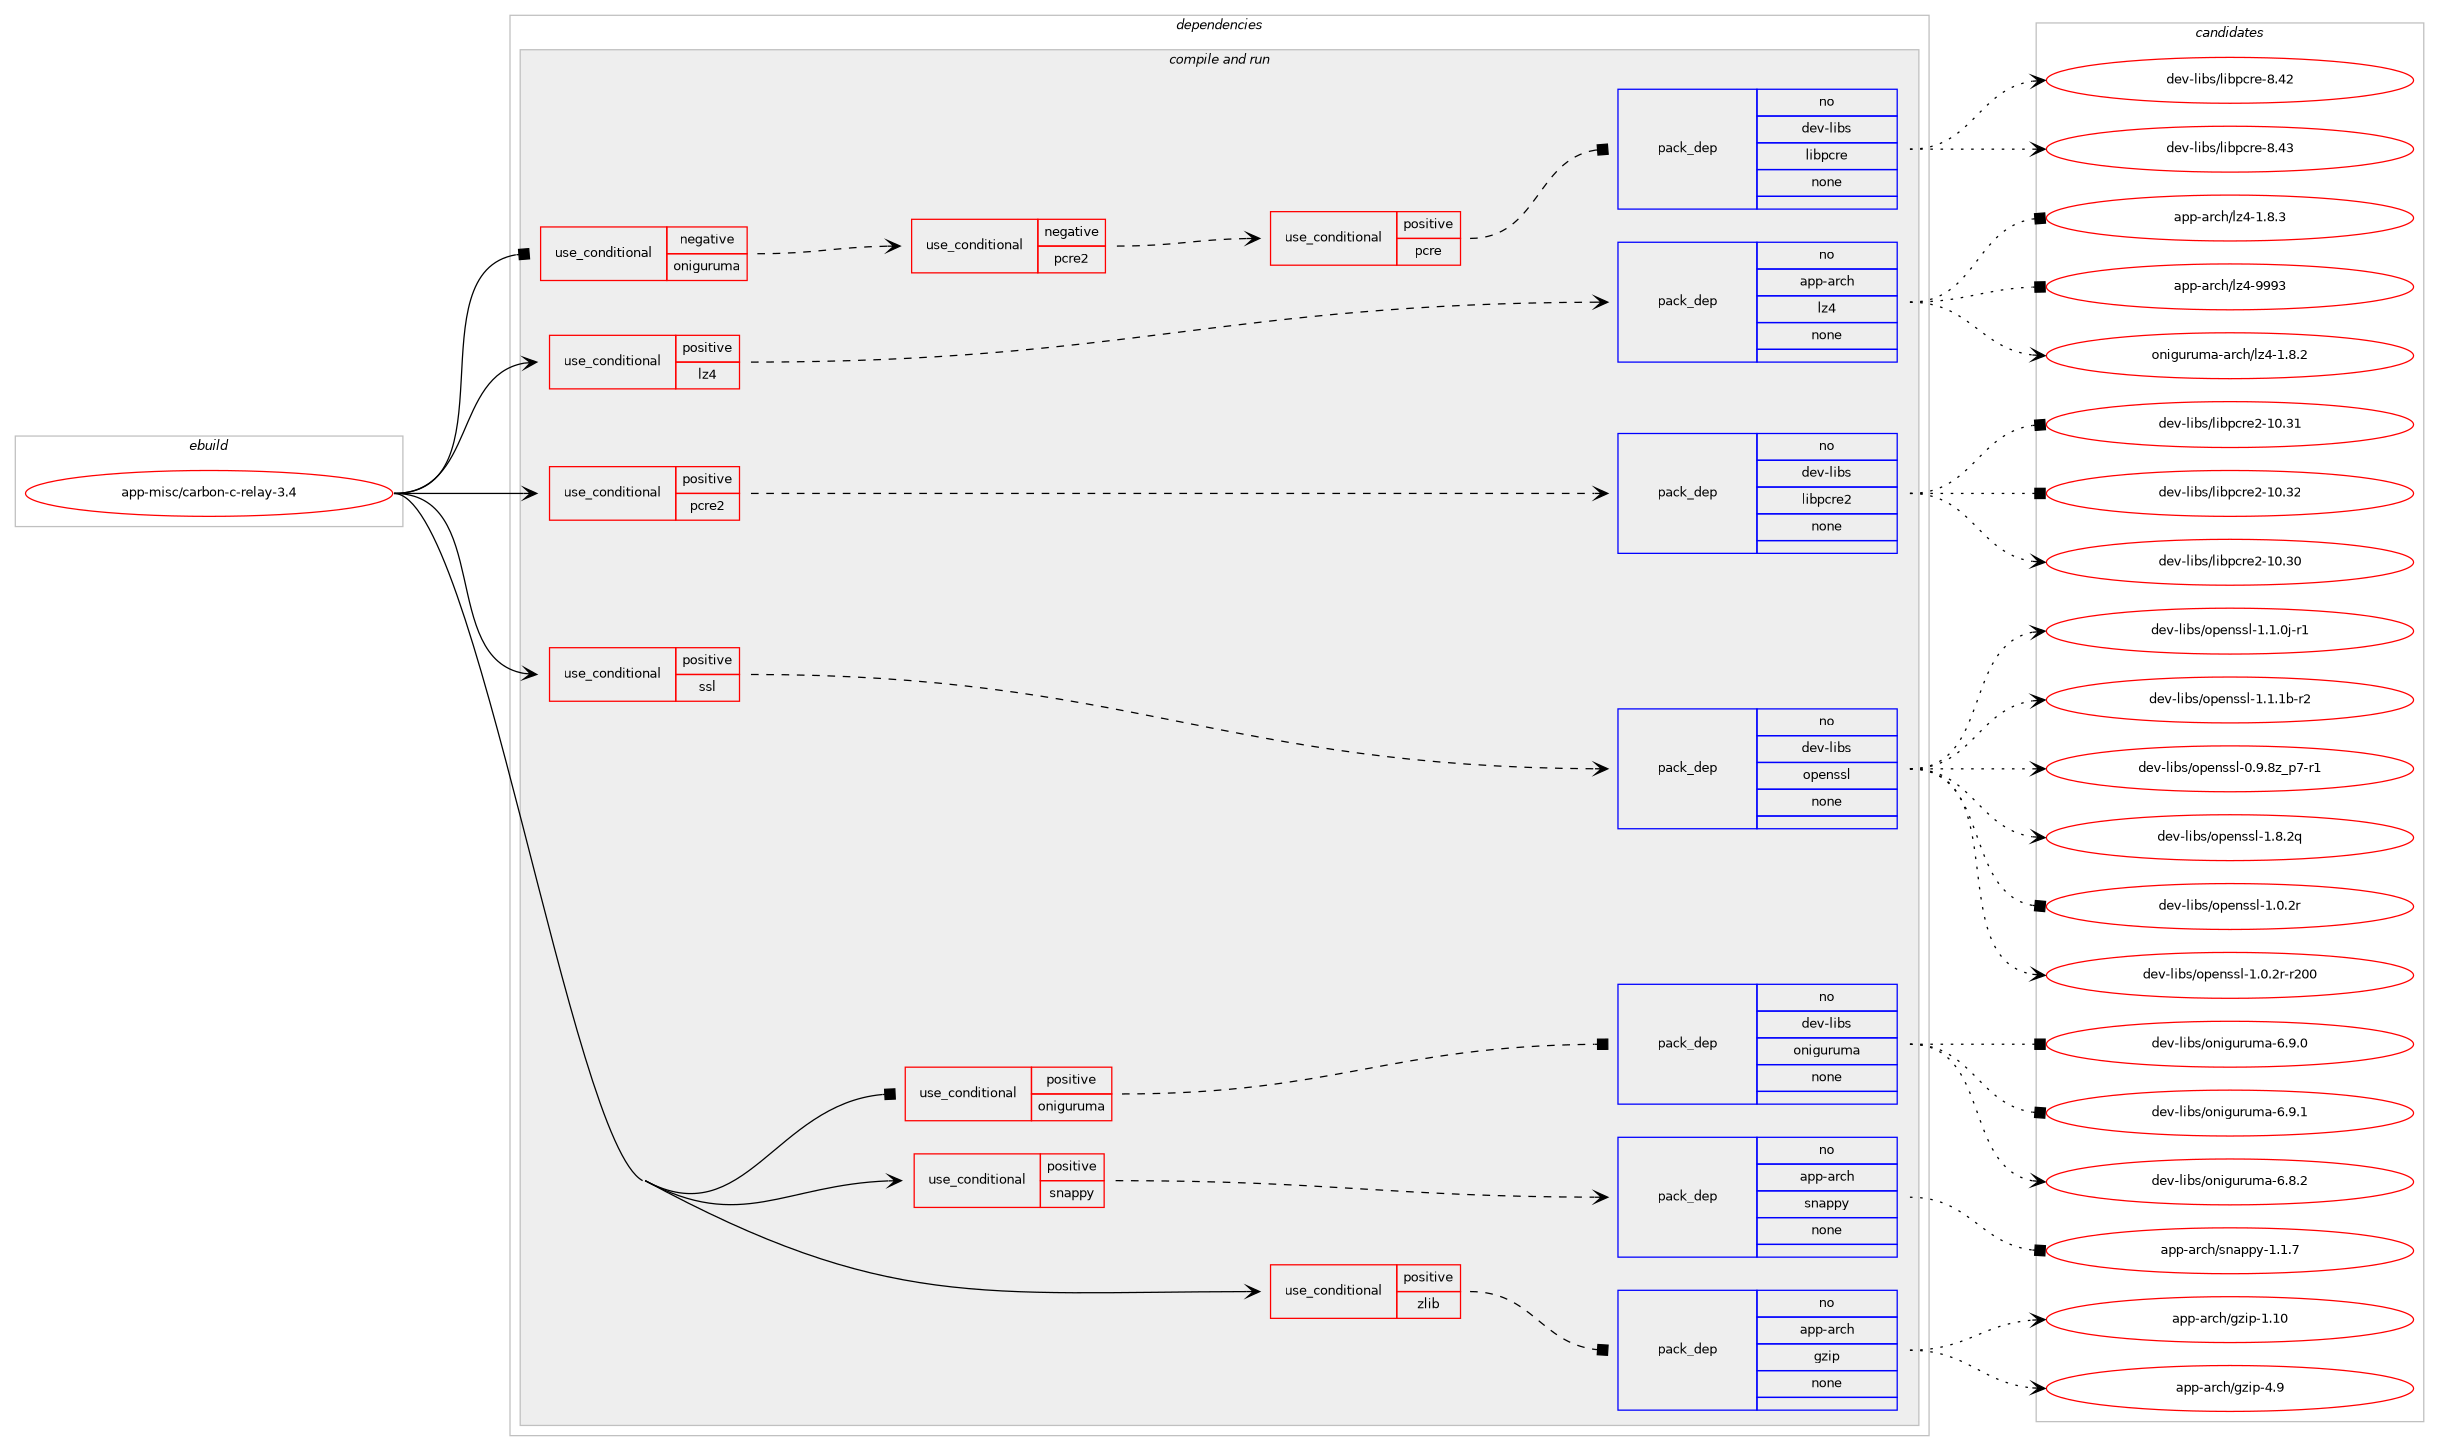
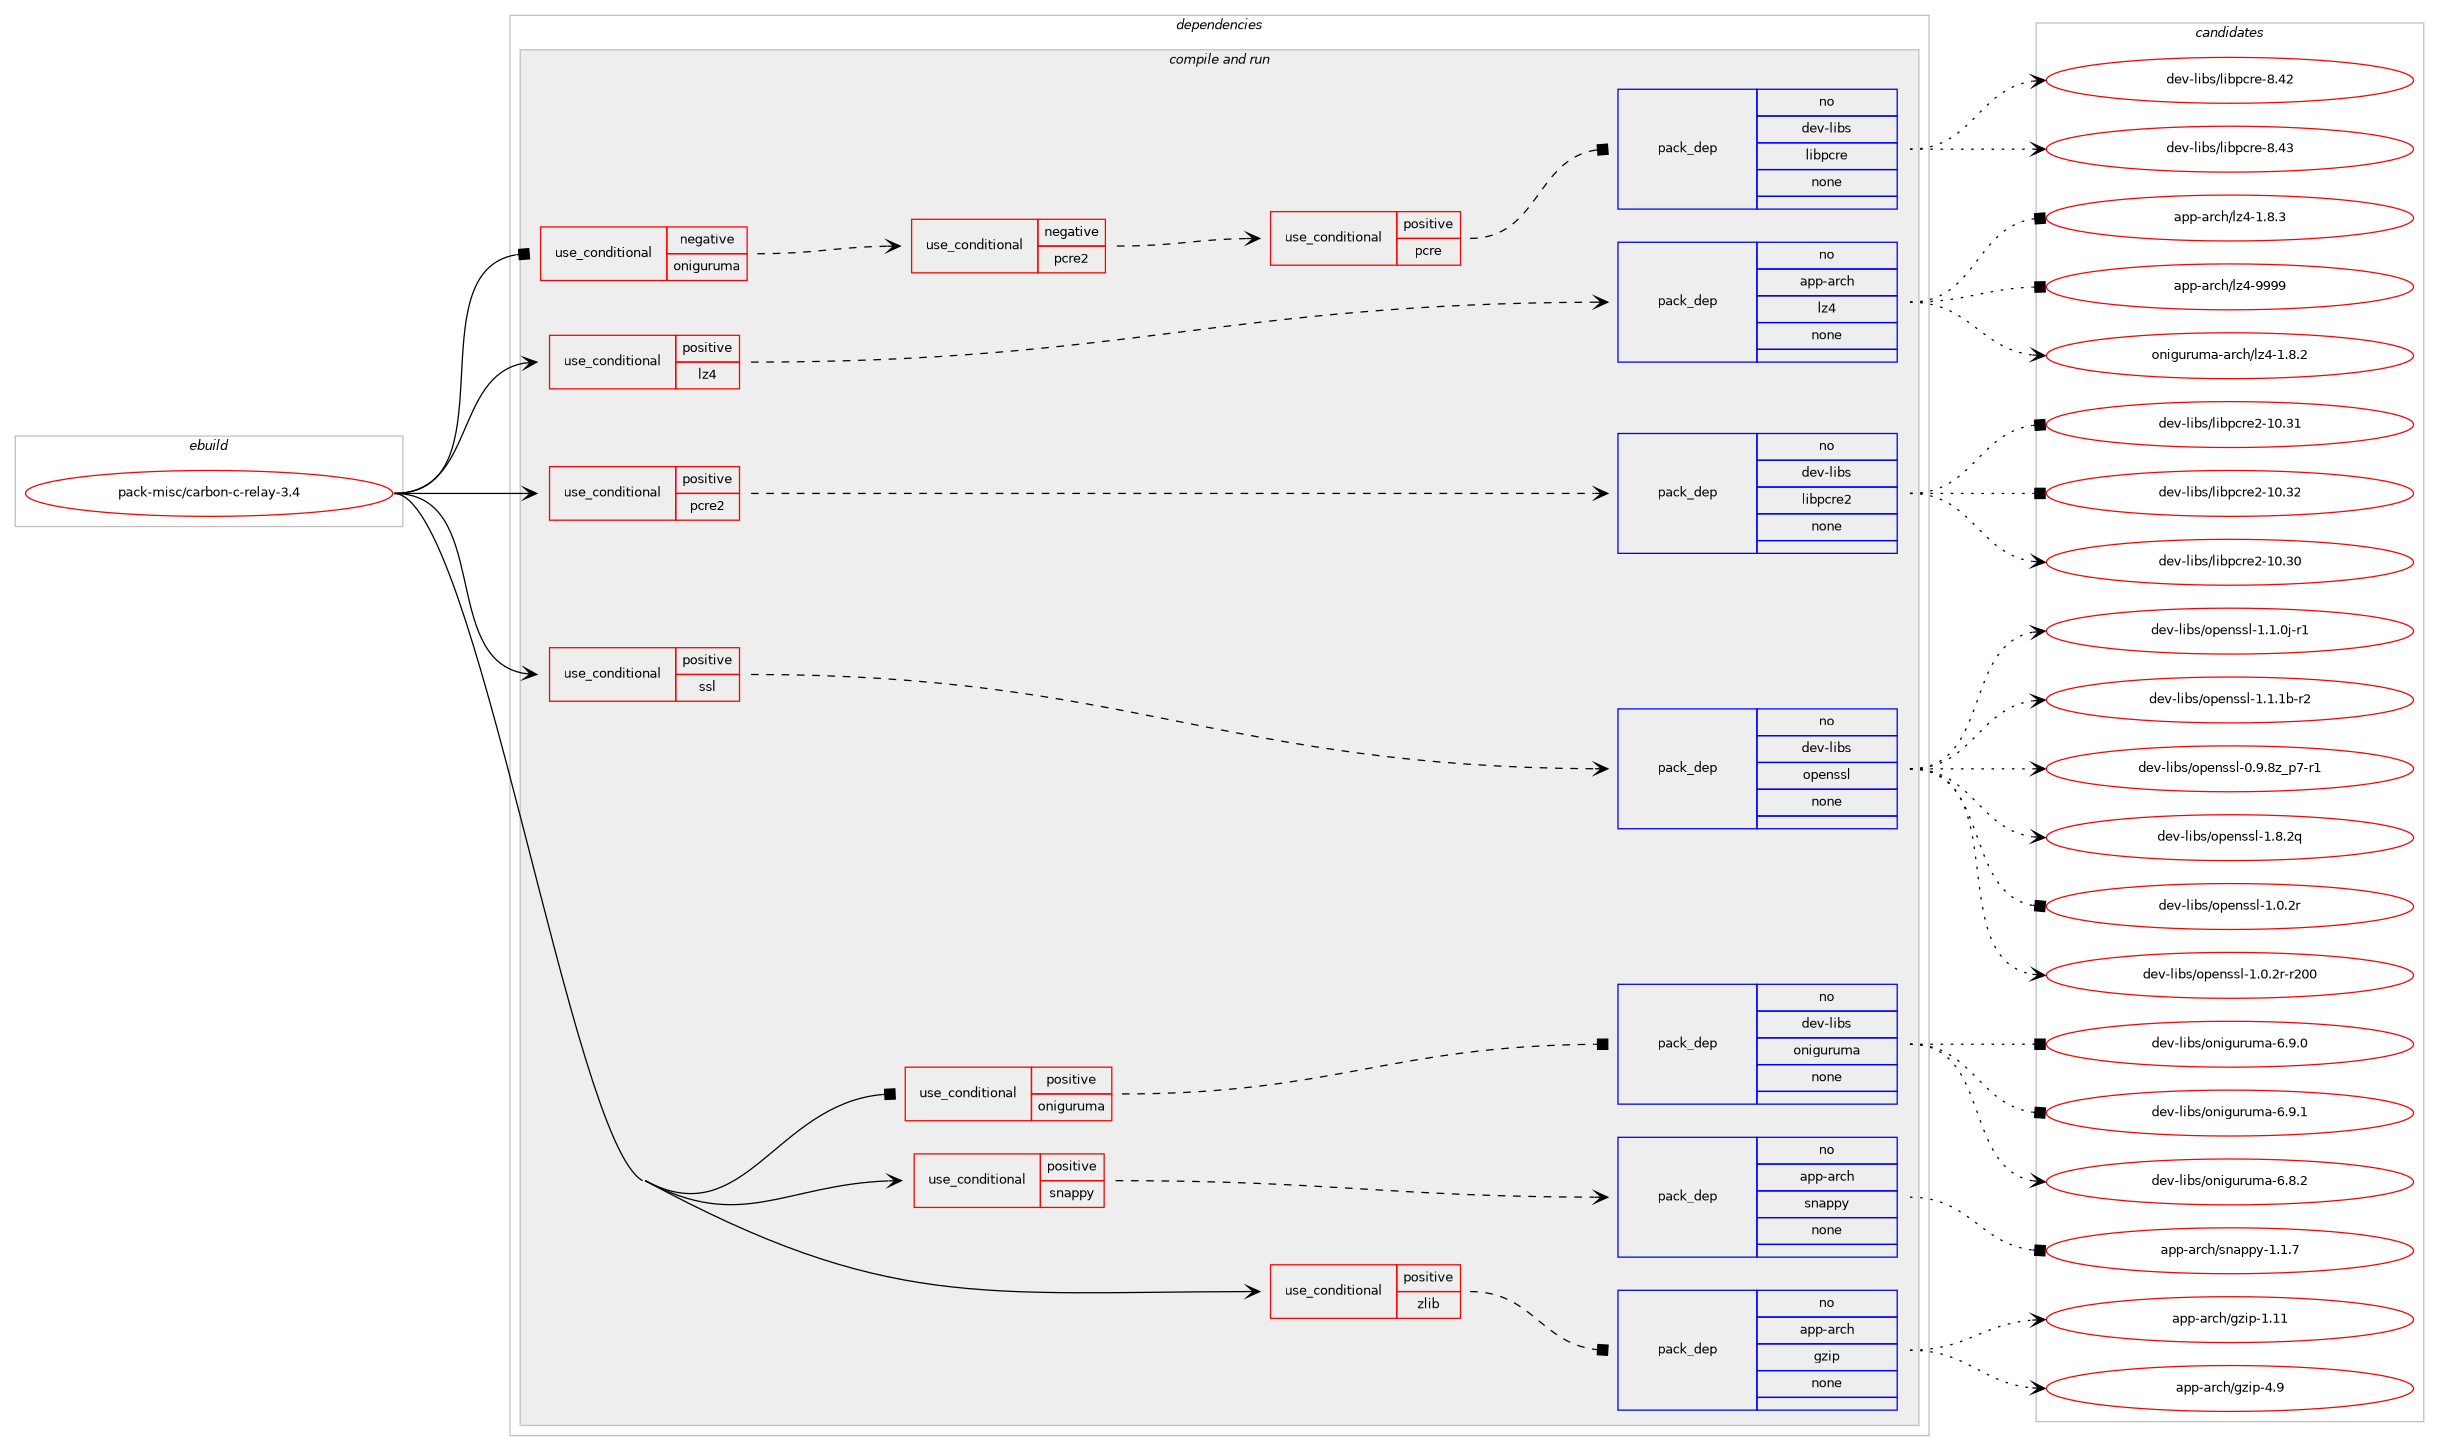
(2230, 287) -> (2230, 287)
(209, 493) -> (209, 493)
(2230, 1320) -> (2230, 1320)
